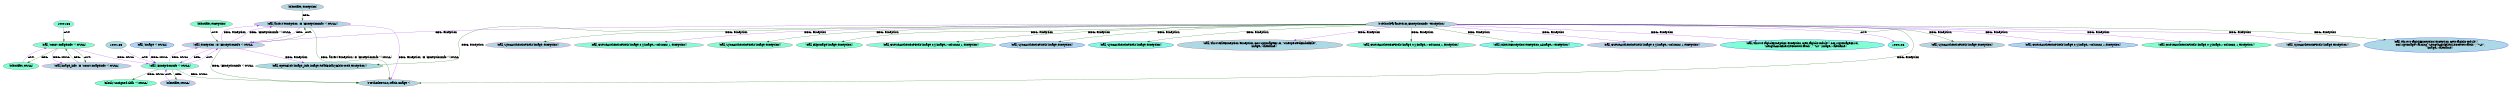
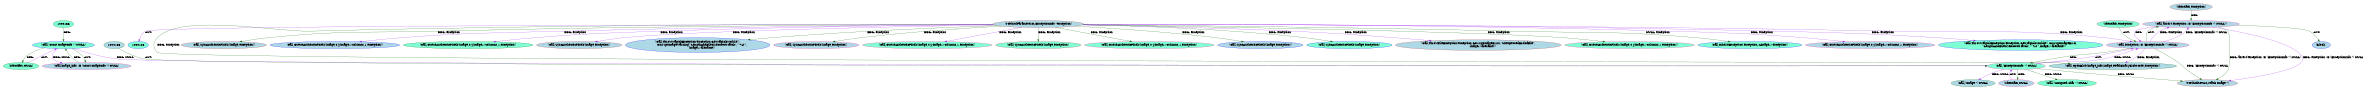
(64, 24) -> (63, 24)
(68, 33) -> (67, 33)
(446, 33) -> (2071, 33)
(1479, 33) -> (1658, 33)
(64, 45) -> (63, 45)
(152, 45) -> (1973, 83)
(829, 45) -> none
none -> (2321, 45)
(197, 54) -> (2082, 55)
(150, 56) -> (1992, 73)
(137, 57) -> (1051, 66)
(1402, 75) -> none
(126, 83) -> (2067, 83)
